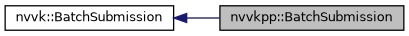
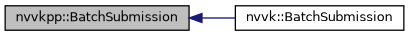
(203, 18) -> (219, 18)
